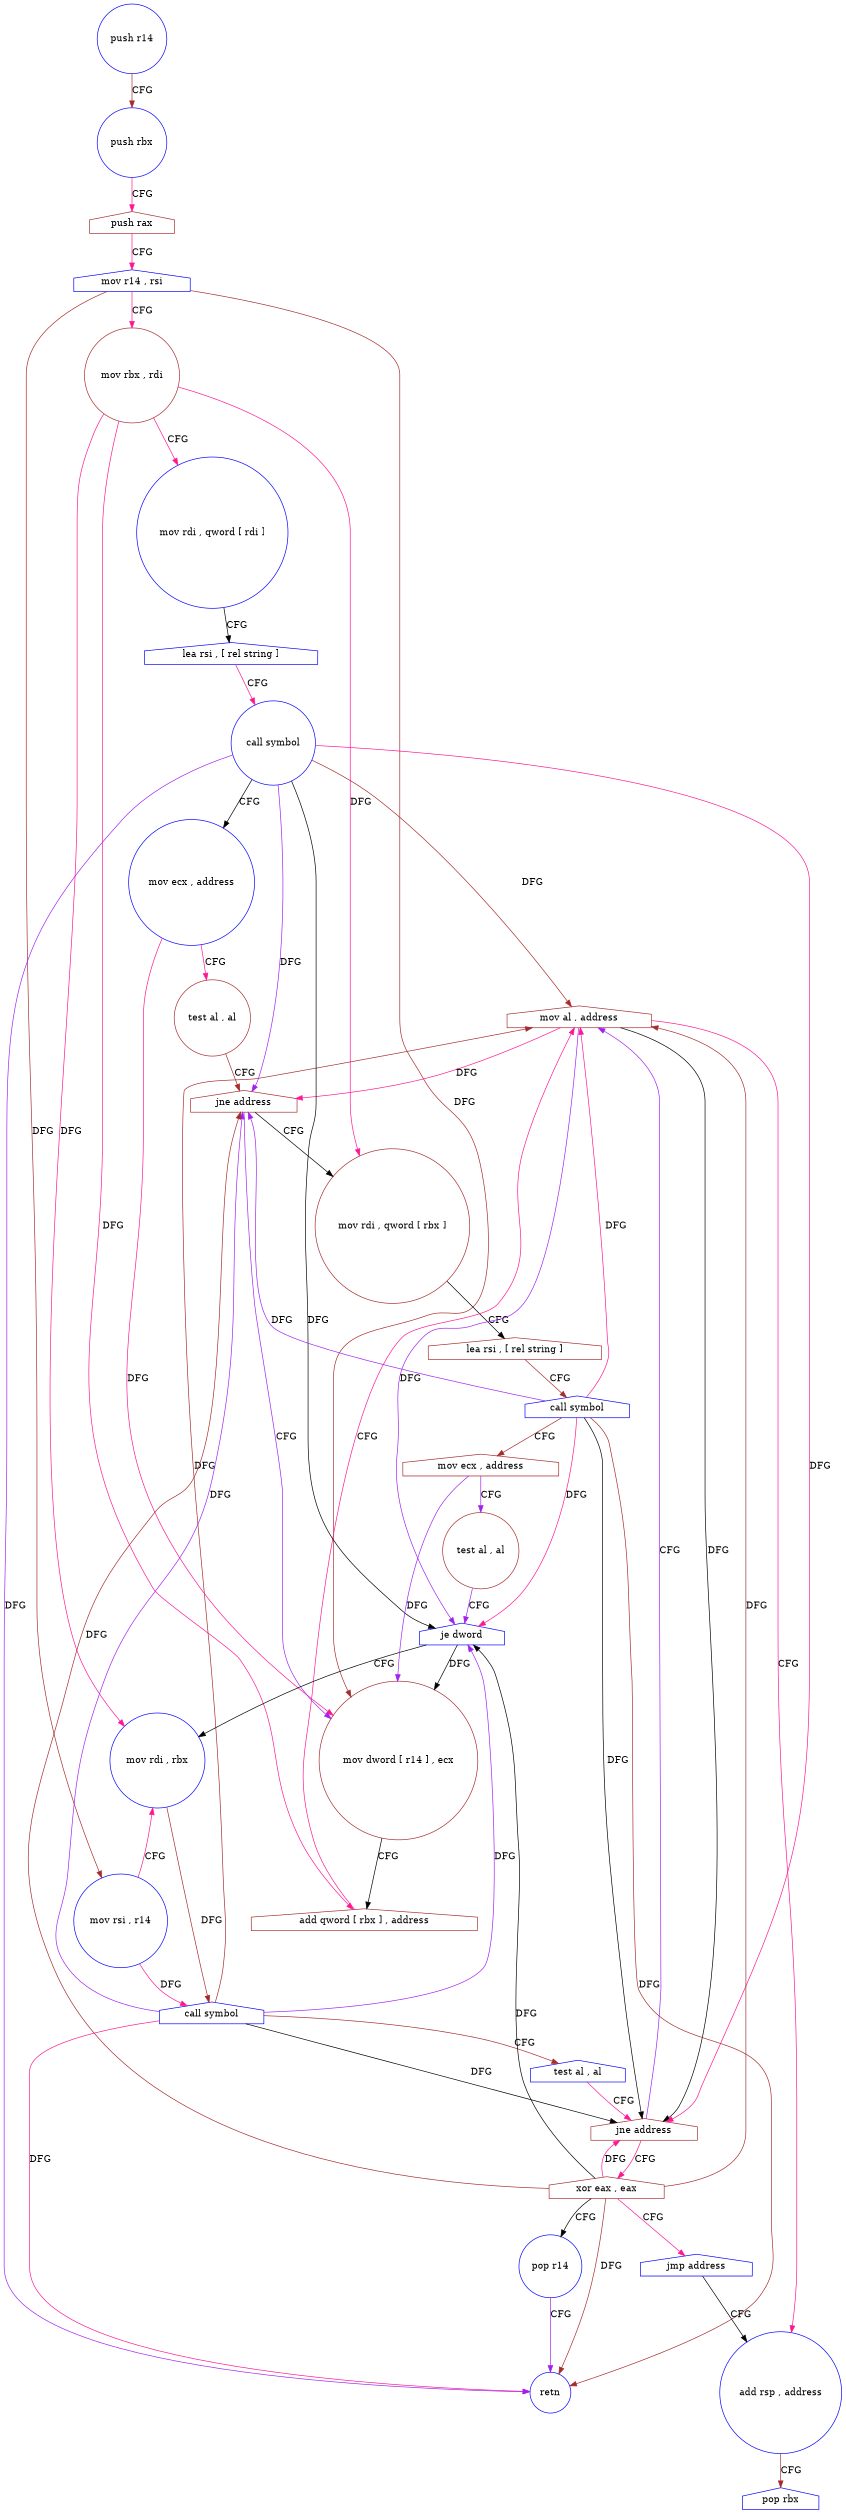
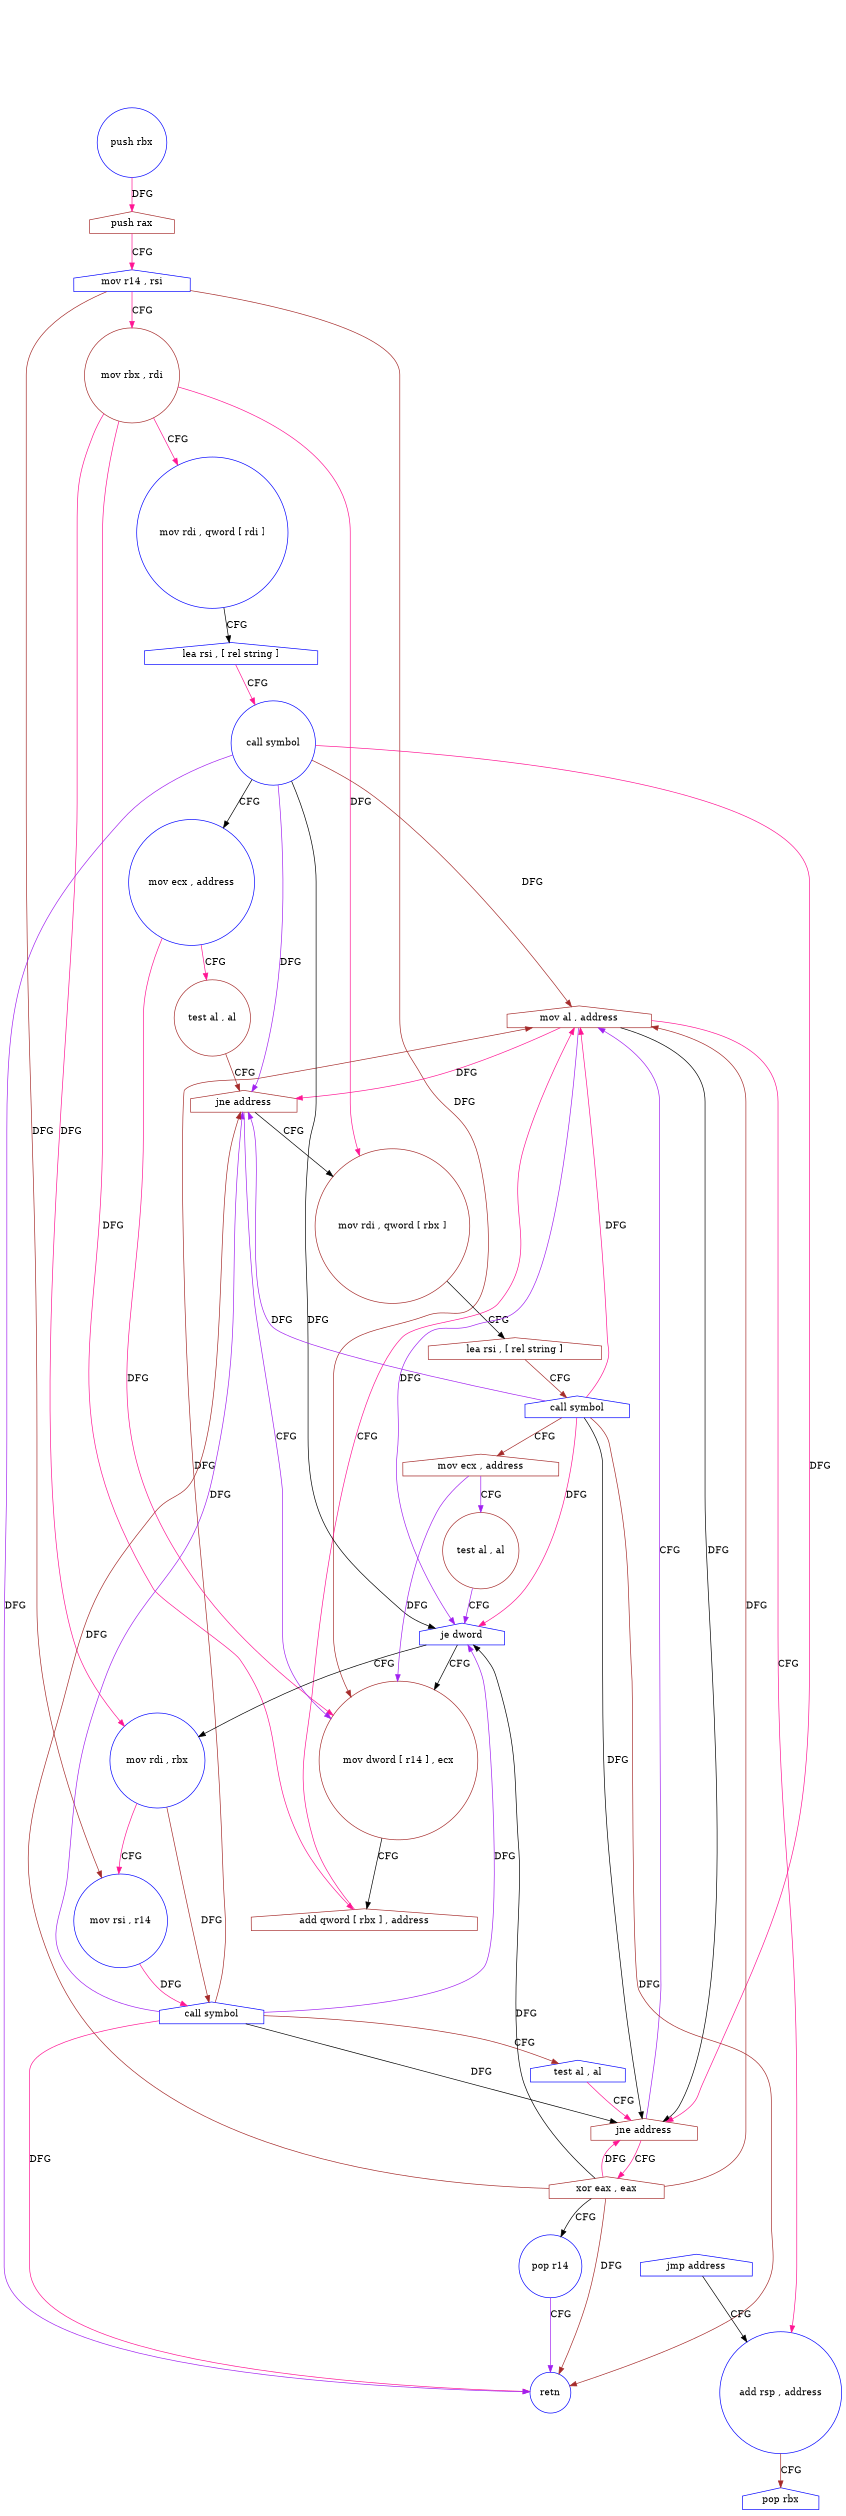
(132, 39) -> none
(143, 194) -> (143, 194)
(460, 1664) -> (460, 1664)
(146, 1846) -> (126, 1834)
(649, 2225) -> none
